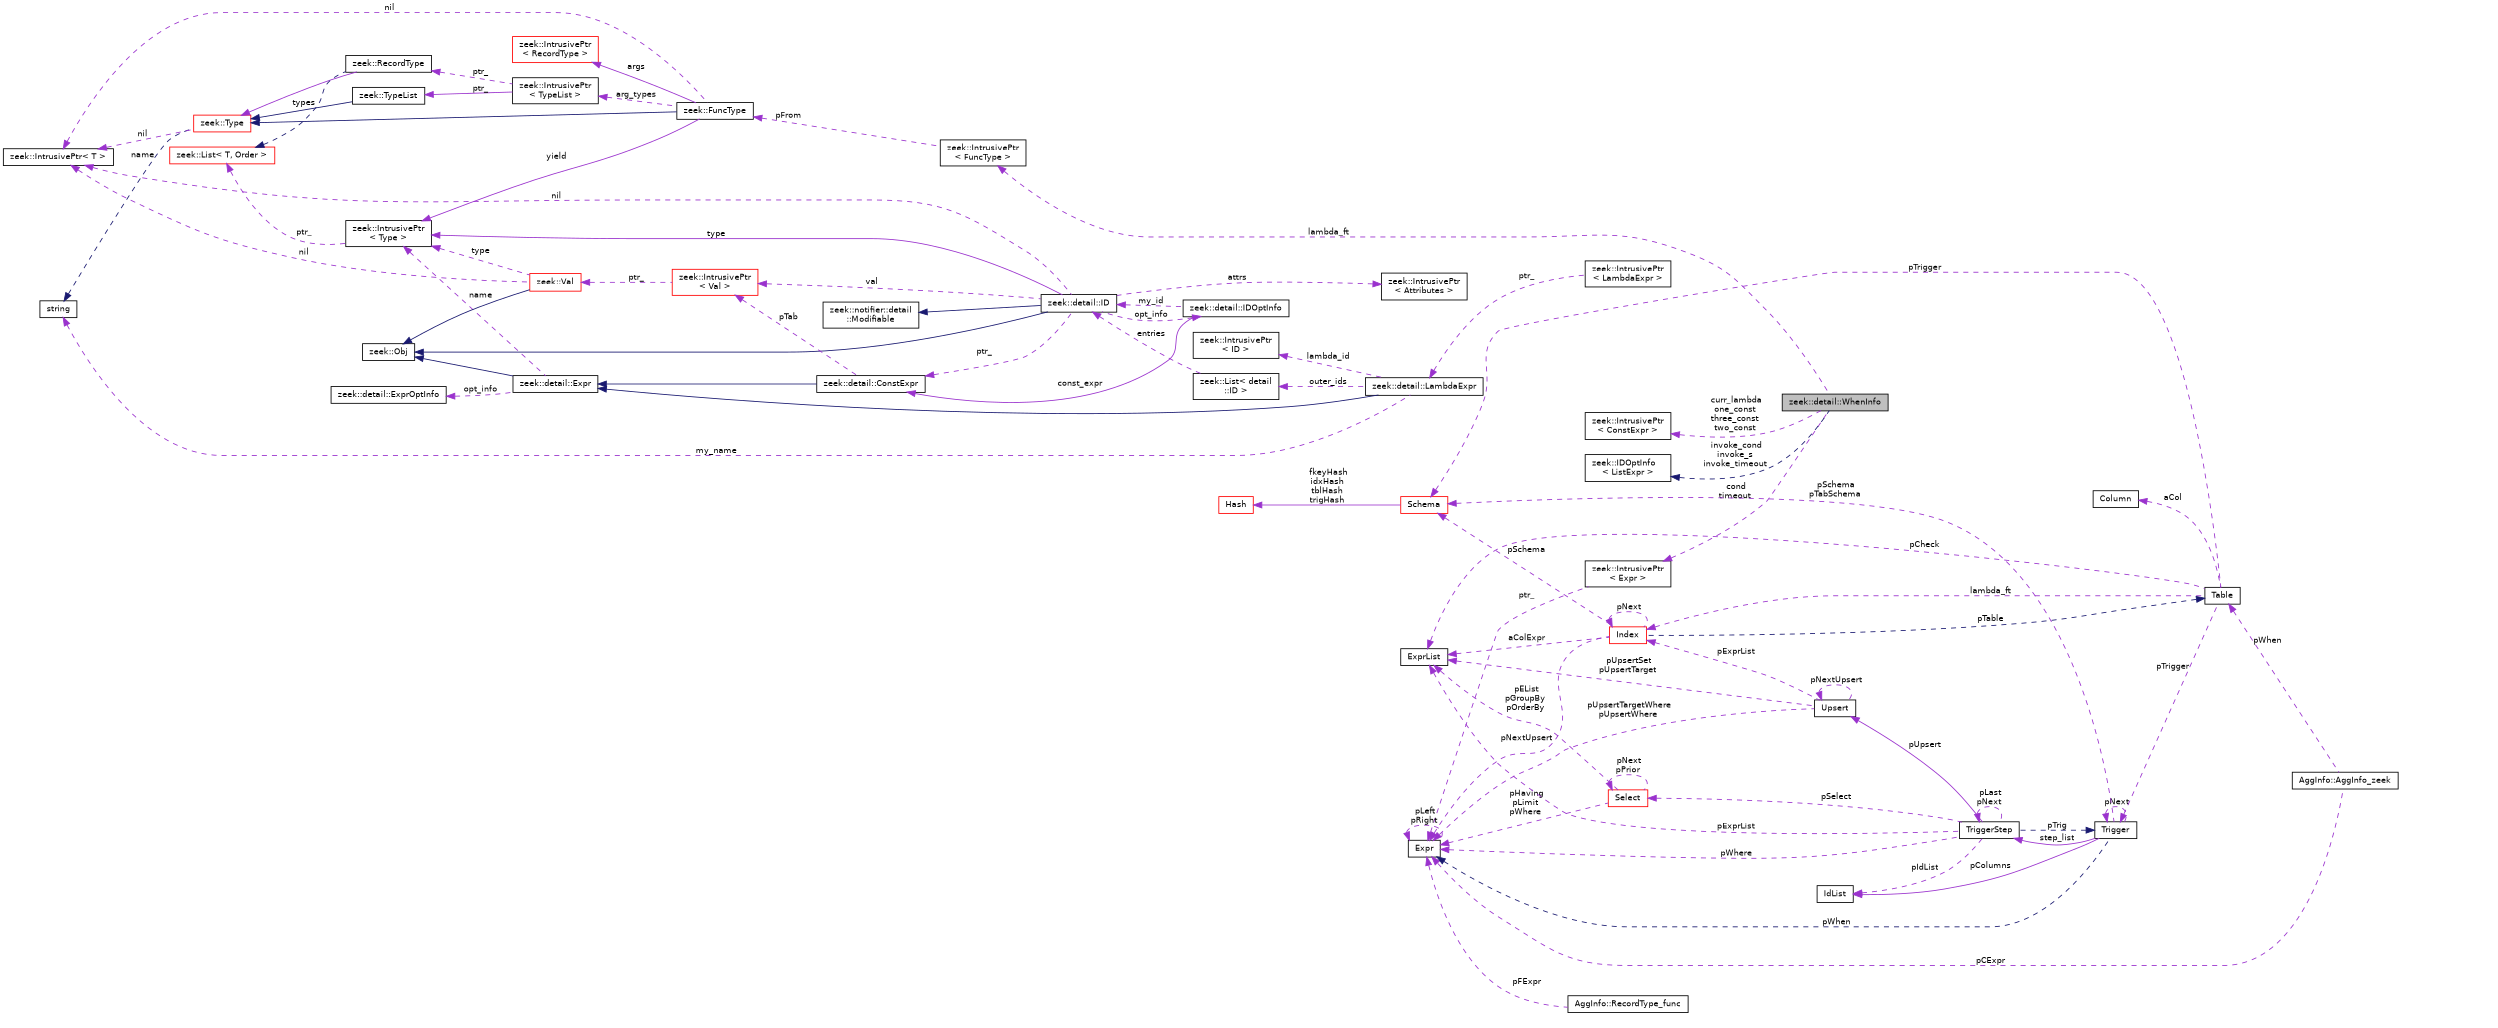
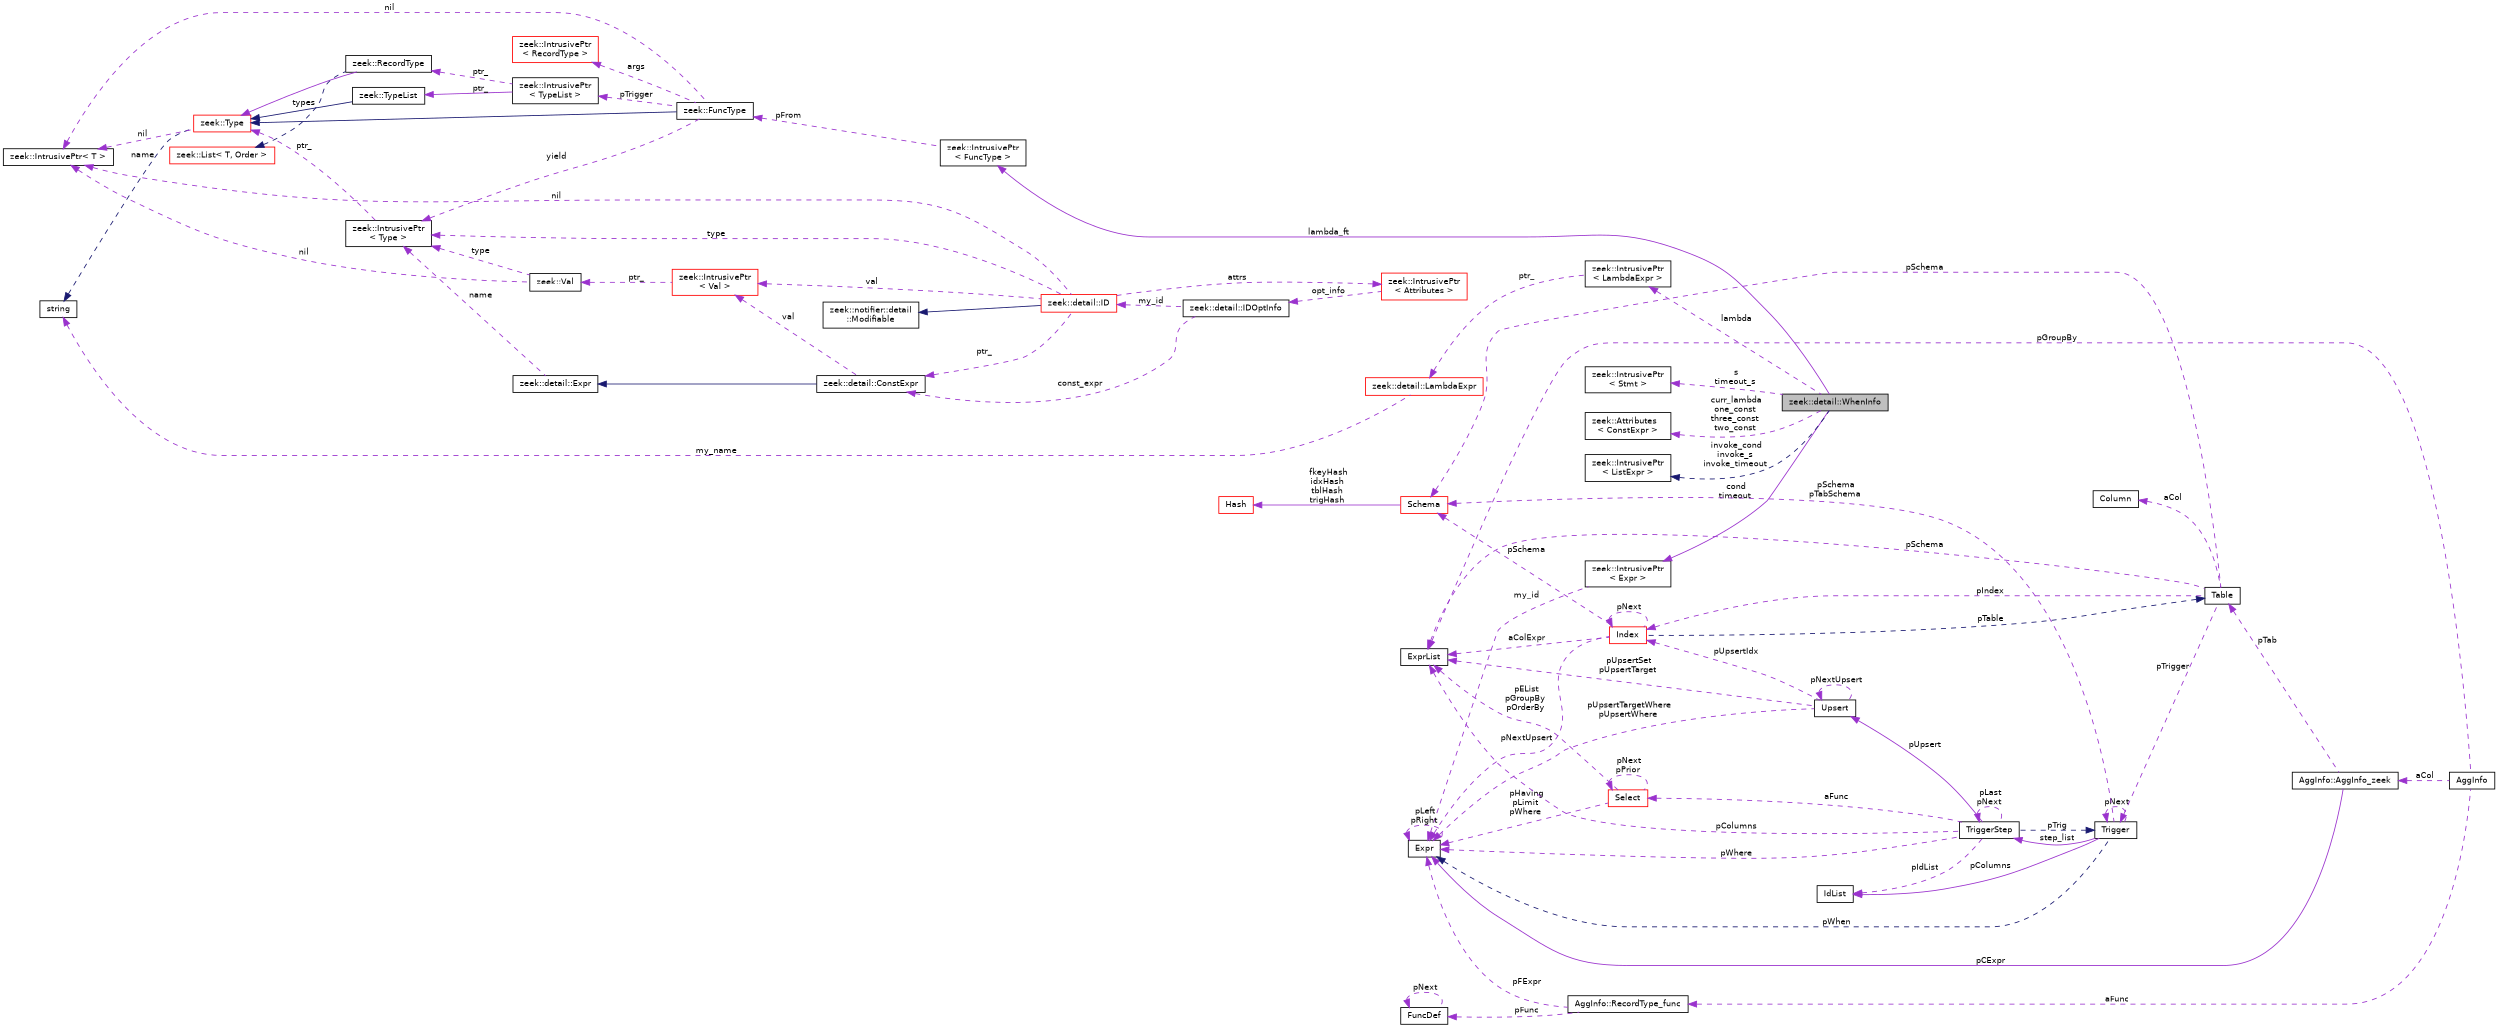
(648, 83) -> (648, 83)
(635, 95) -> (635, 95)
(566, 170) -> (566, 170)
(276, 228) -> (322, 171)
(1441, 237) -> (1441, 237)
(756, 239) -> (756, 239)
(1924, 268) -> (1924, 268)
(555, 282) -> (555, 282)
(1424, 287) -> (1424, 287)
(1079, 303) -> (1079, 303)
(787, 317) -> (787, 317)
(1147, 321) -> (1339, 296)
none -> (1731, 338)
(1236, 345) -> none
(389, 352) -> none
none -> (1628, 380)
(1236, 387) -> none
(1424, 387) -> (1424, 387)
(389, 395) -> none
(1073, 398) -> (1073, 398)
(993, 413) -> none
(1628, 426) -> (1628, 426)
(1628, 468) -> (1628, 468)
(1762, 505) -> (1762, 505)
(1924, 545) -> (1924, 545)
(1989, 591) -> (1989, 591)
(1526, 595) -> (1526, 595)
(2266, 641) -> (2266, 641)
(1735, 652) -> (1735, 652)
none -> (2472, 781)
(1835, 797) -> (1835, 797)
(1735, 826) -> (1735, 826)
(1929, 965) -> (1929, 965)
none -> (1424, 1016)
